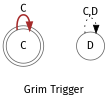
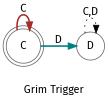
none -> (54, 46)
